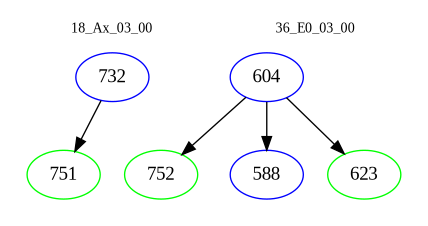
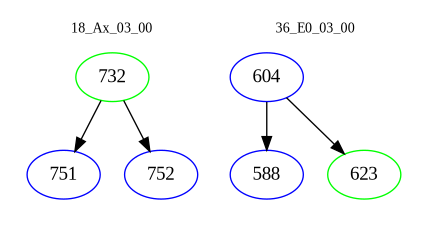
(112, 77) -> (112, 77)
(228, 113) -> (134, 120)
(64, 175) -> (64, 175)
(161, 175) -> (161, 175)
